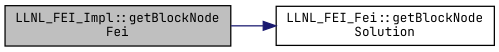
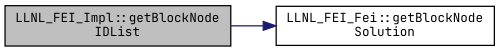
(118, 26) -> (118, 26)
